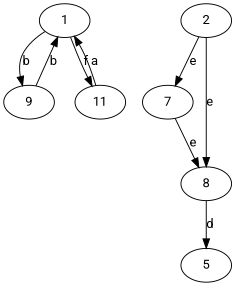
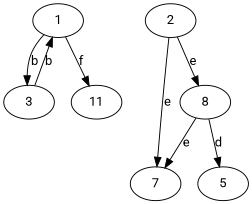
(89, 64) -> none
(29, 102) -> (29, 102)
(185, 139) -> (183, 139)
